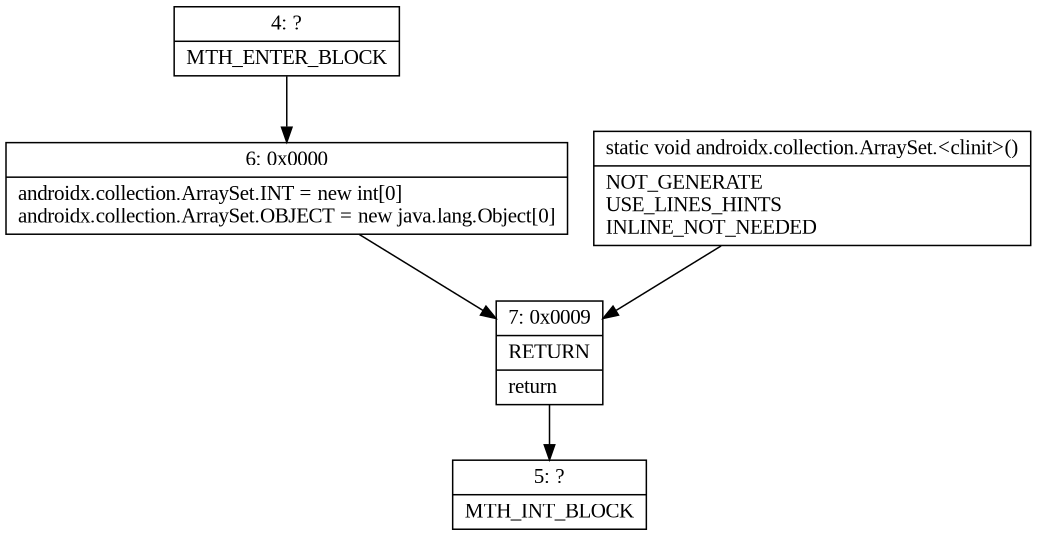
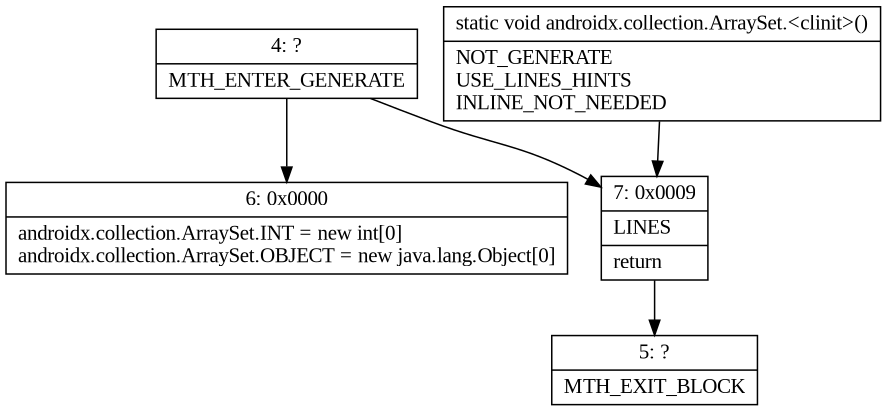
(287, 58) -> (287, 80)
(421, 272) -> (480, 138)
(550, 352) -> (643, 227)
(550, 511) -> (655, 387)
